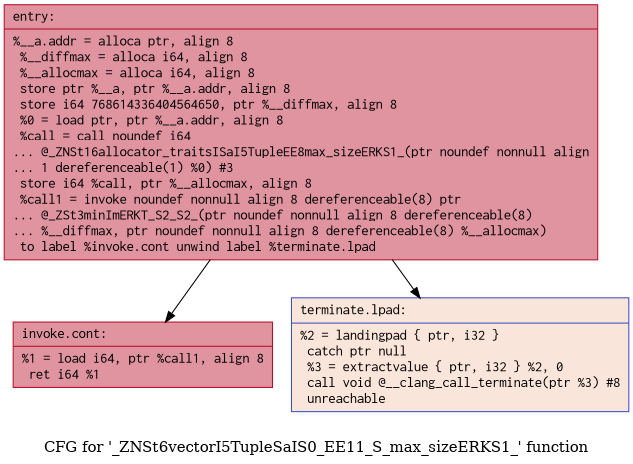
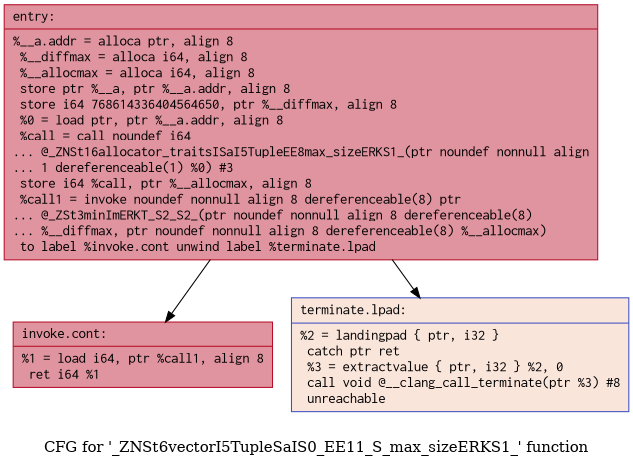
(354, 351) -> (350, 351)
